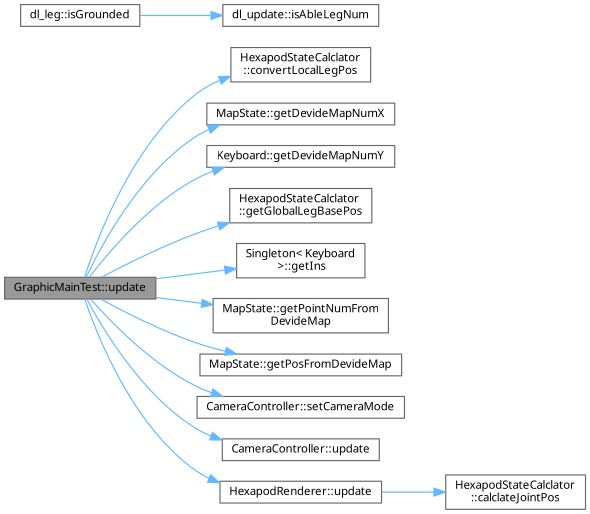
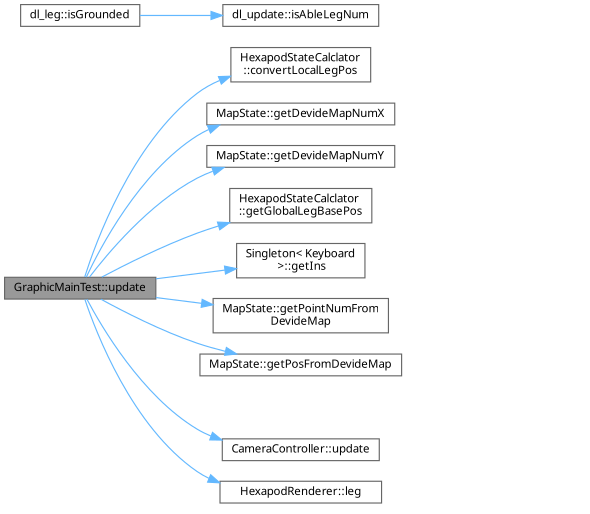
(301, 156) -> (301, 156)
(301, 407) -> none
(301, 492) -> (301, 492)
(516, 492) -> none
